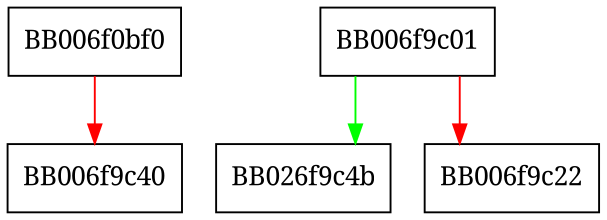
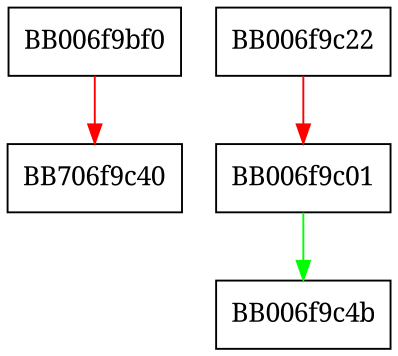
(95, 42) -> (95, 42)
(460, 100) -> (303, 100)
(95, 178) -> (95, 178)
(303, 178) -> (303, 315)
